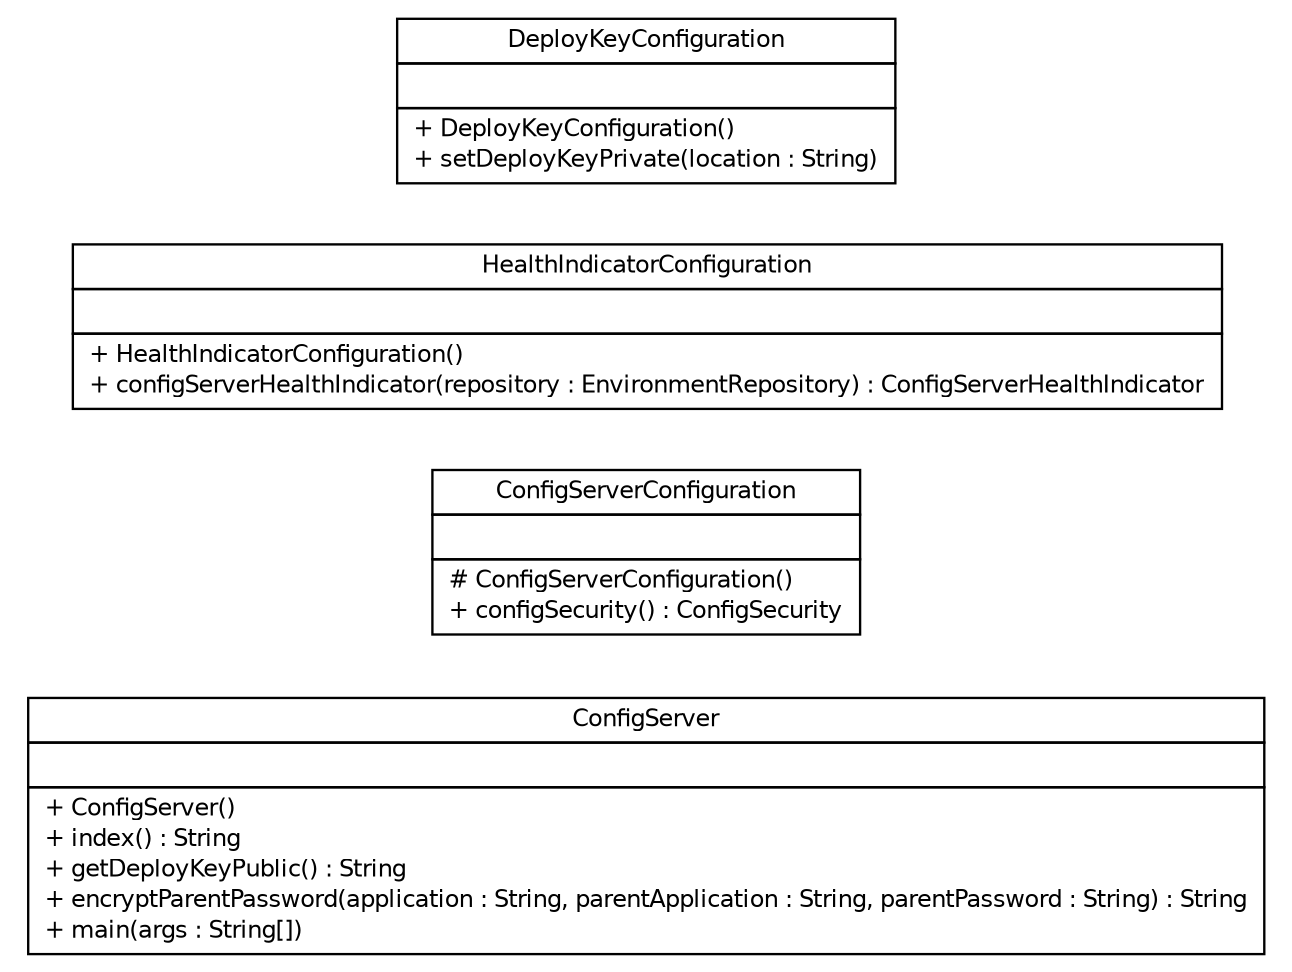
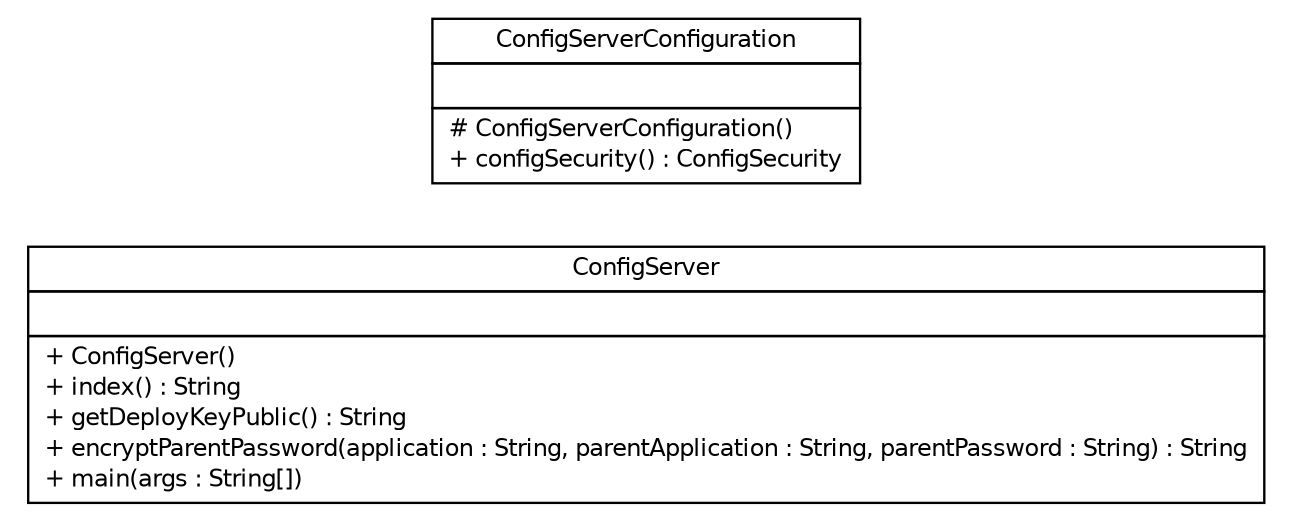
(646, 101) -> none
(646, 327) -> none
